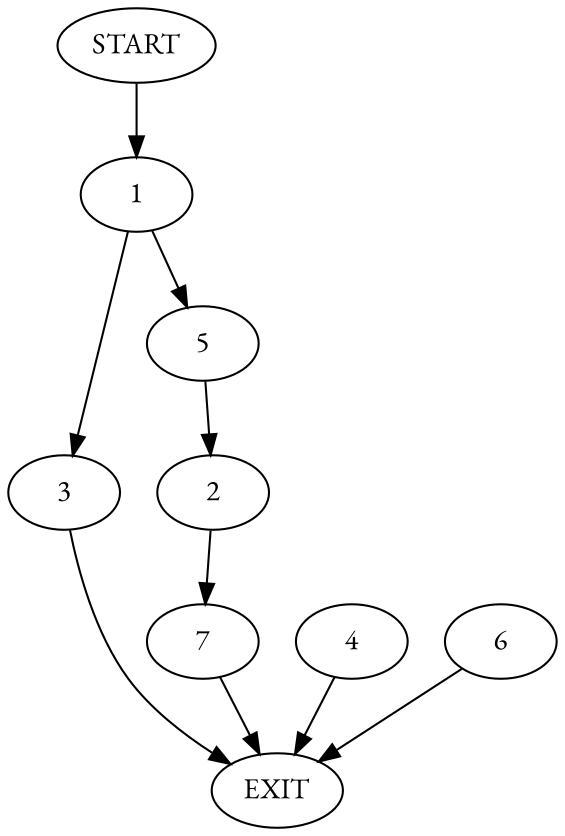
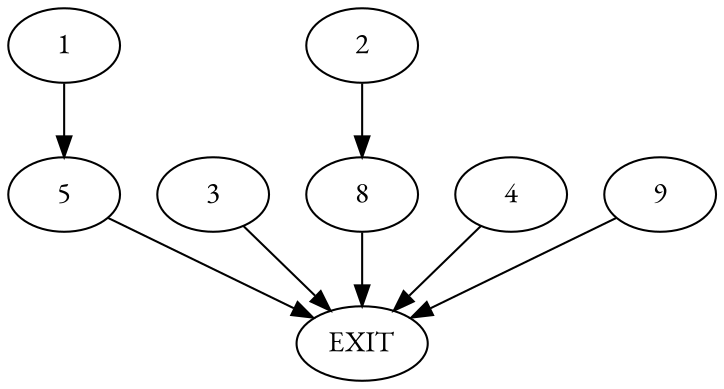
(137, 46) -> none
(103, 333) -> none
(207, 408) -> (201, 263)
(203, 642) -> (362, 195)
(501, 642) -> (660, 195)
